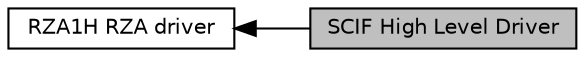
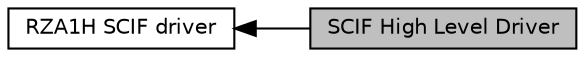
(121, 28) -> (121, 28)
